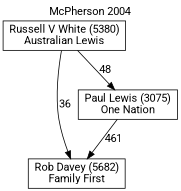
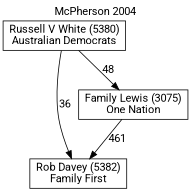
(64, 36) -> (64, 36)
(128, 105) -> (133, 105)
(77, 174) -> (78, 174)
